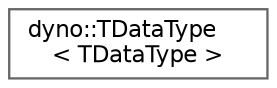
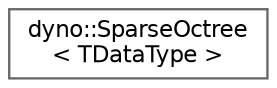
(138, 44) -> (138, 44)
